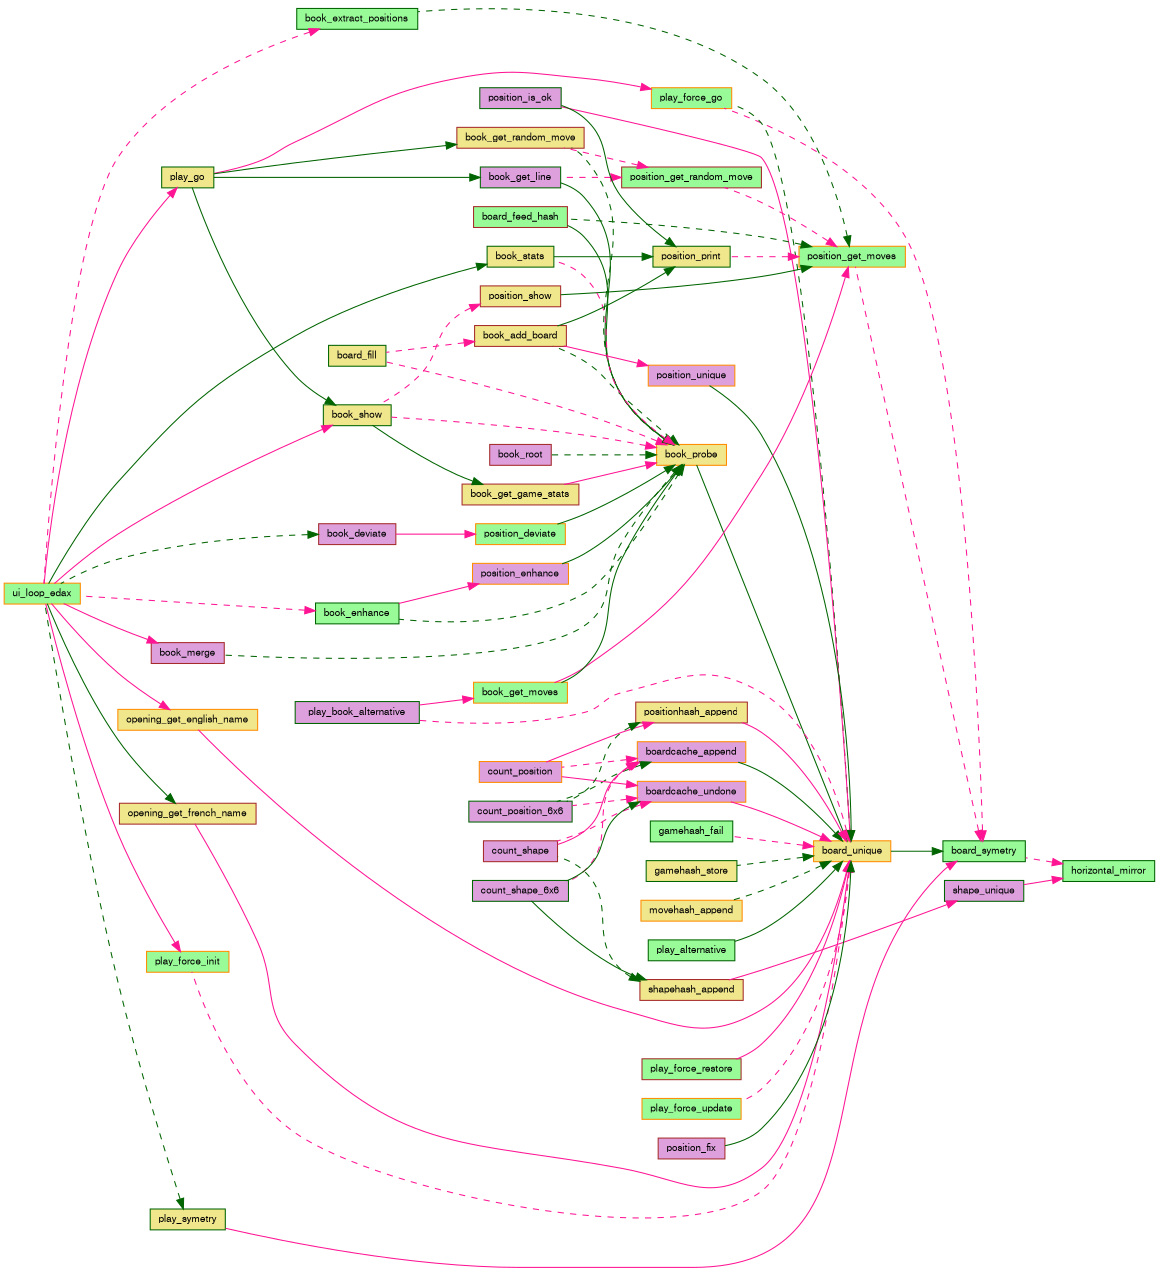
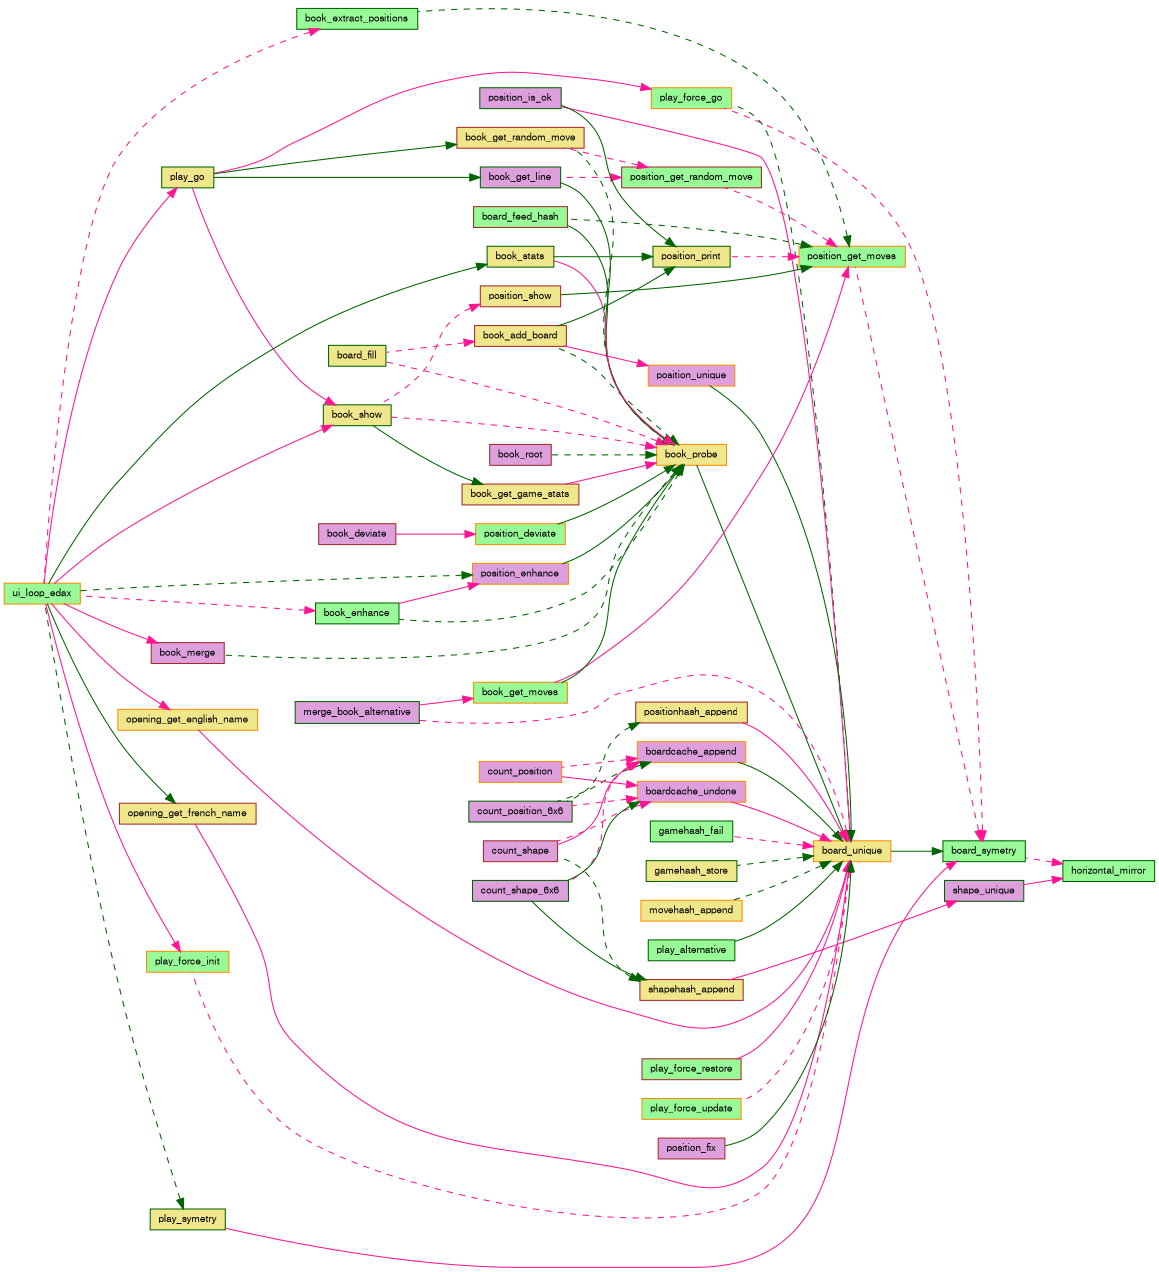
(245, 304) -> (245, 304)
(607, 348) -> (607, 348)
(181, 546) -> (271, 582)
(357, 713) -> (357, 713)
(594, 743) -> none
